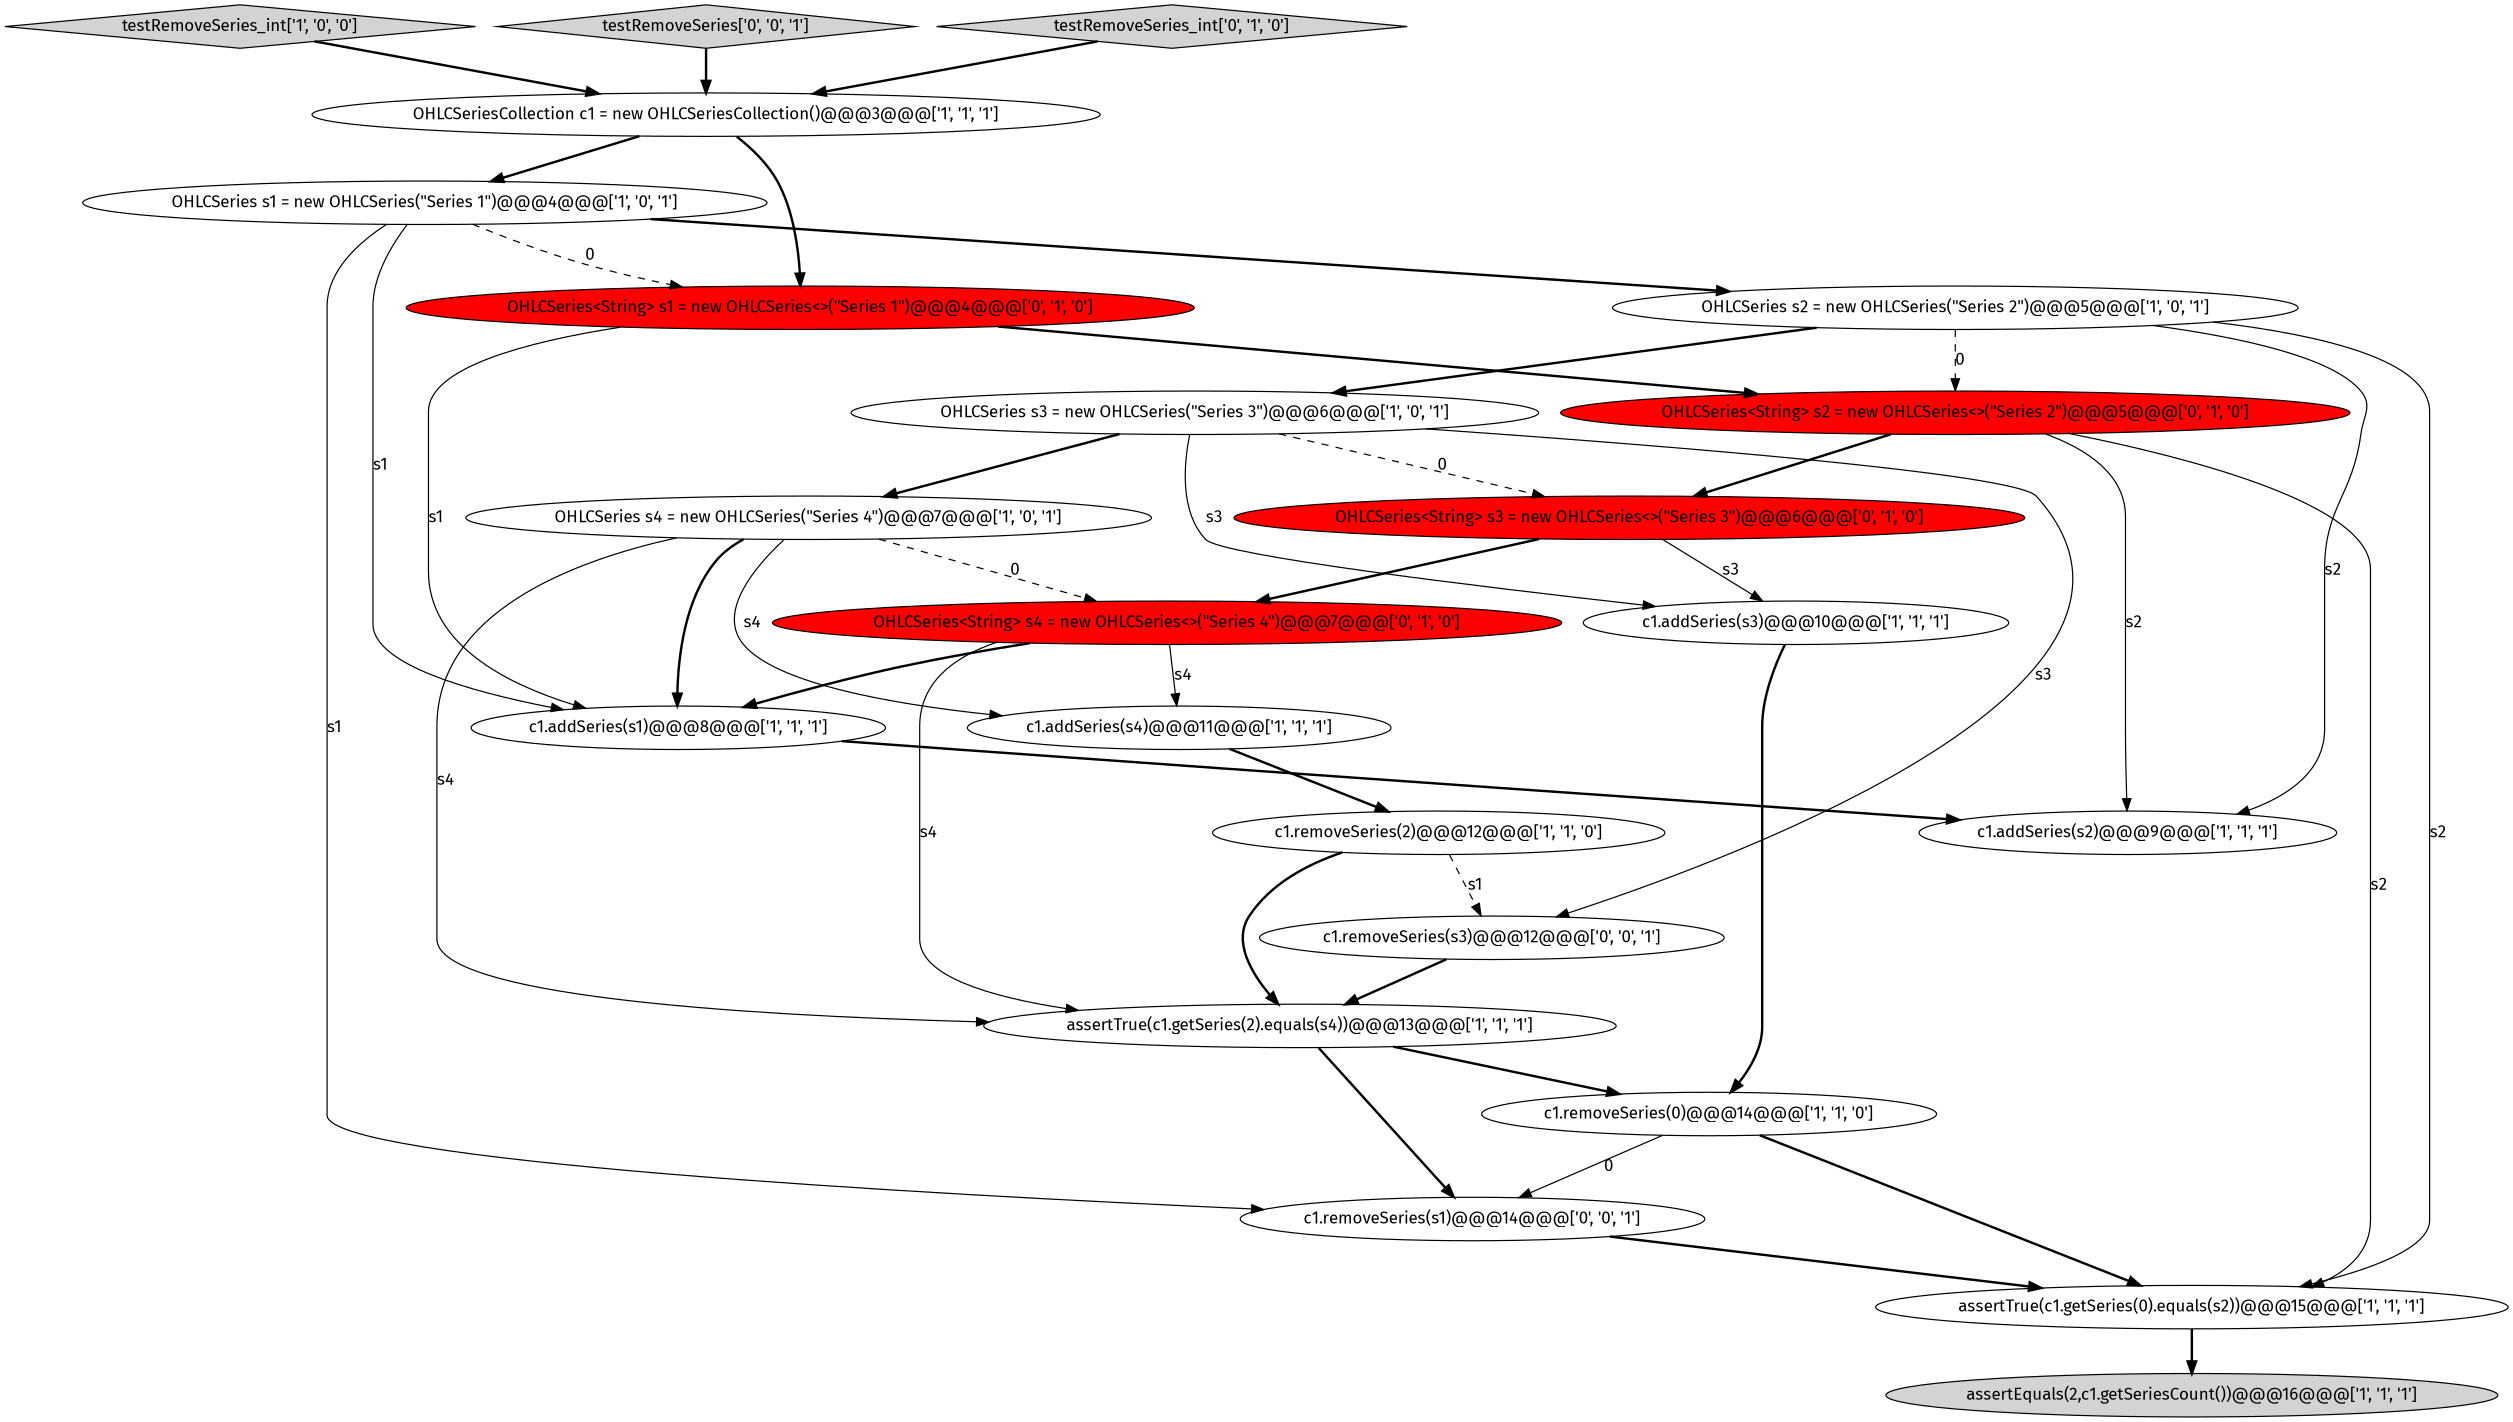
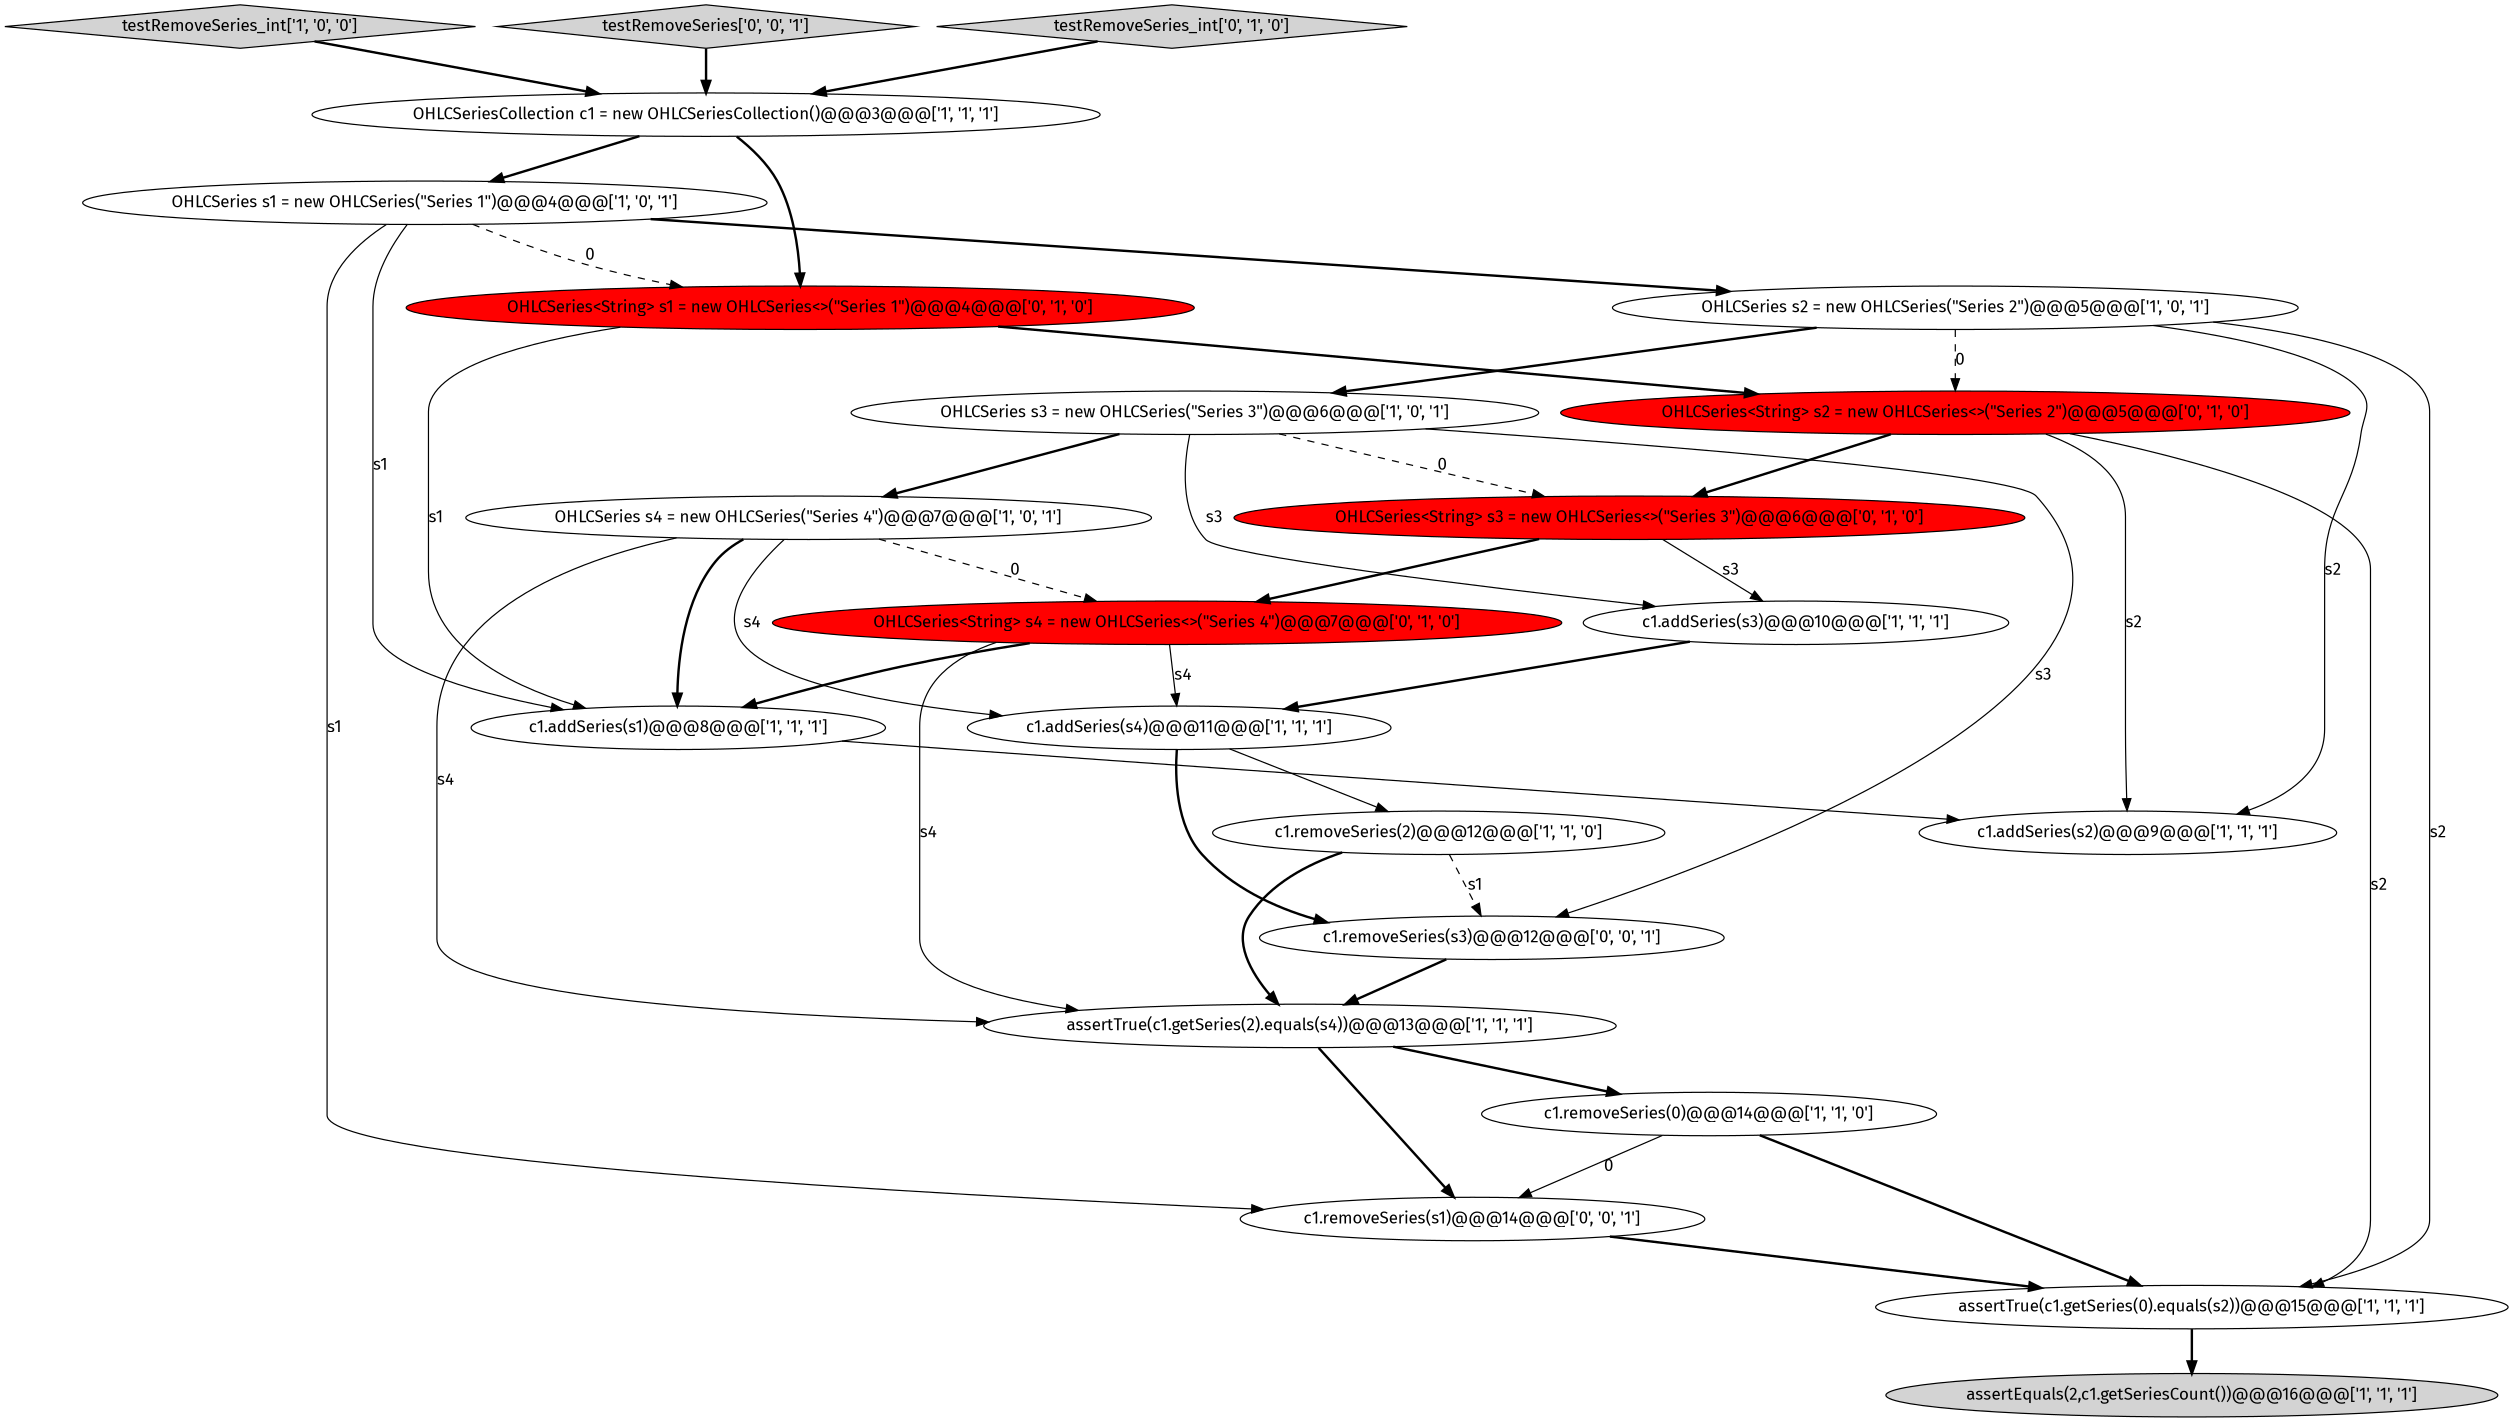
(1394, 781) -> (1394, 781)
(1314, 782) -> (1314, 782)
none -> (1210, 862)
(1762, 865) -> (1494, 674)
